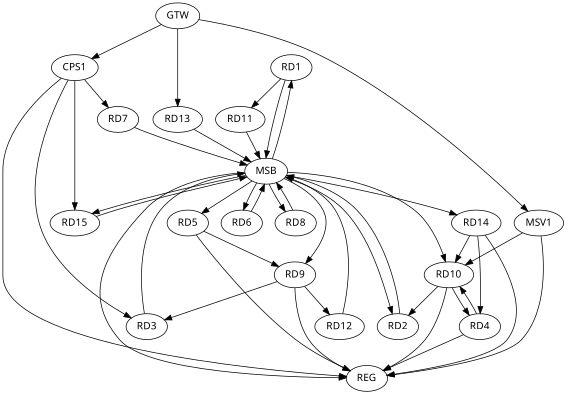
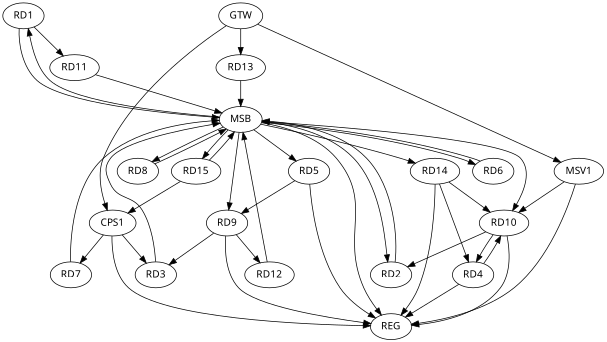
(75, 142) -> (157, 195)
